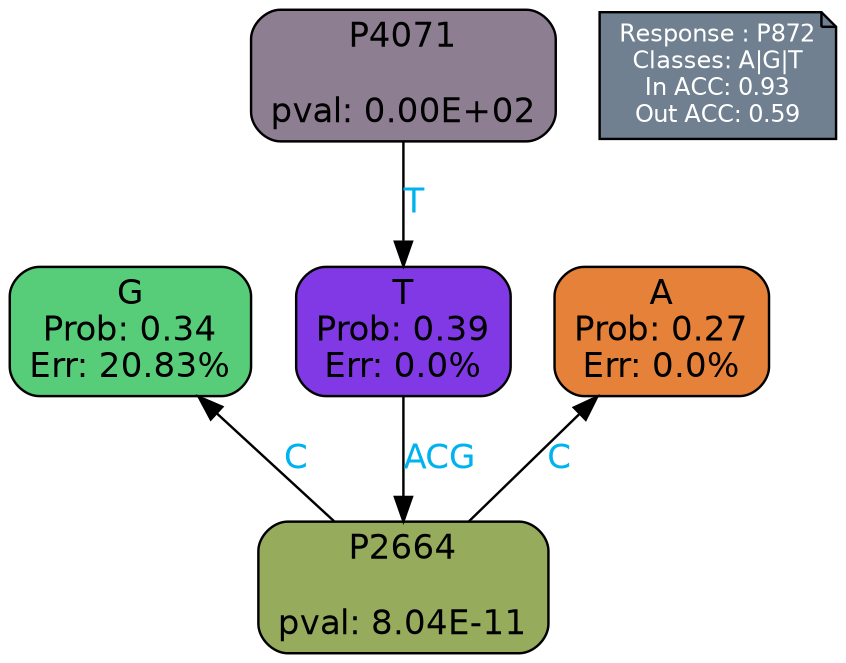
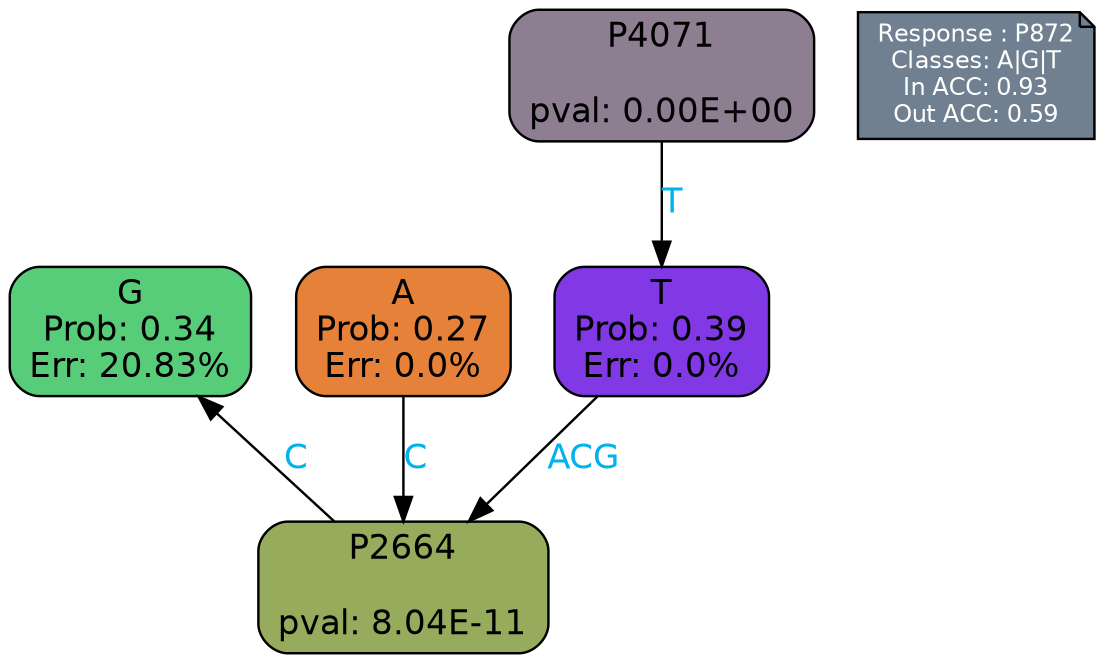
(403, 76) -> (662, 76)
(524, 468) -> (403, 447)
